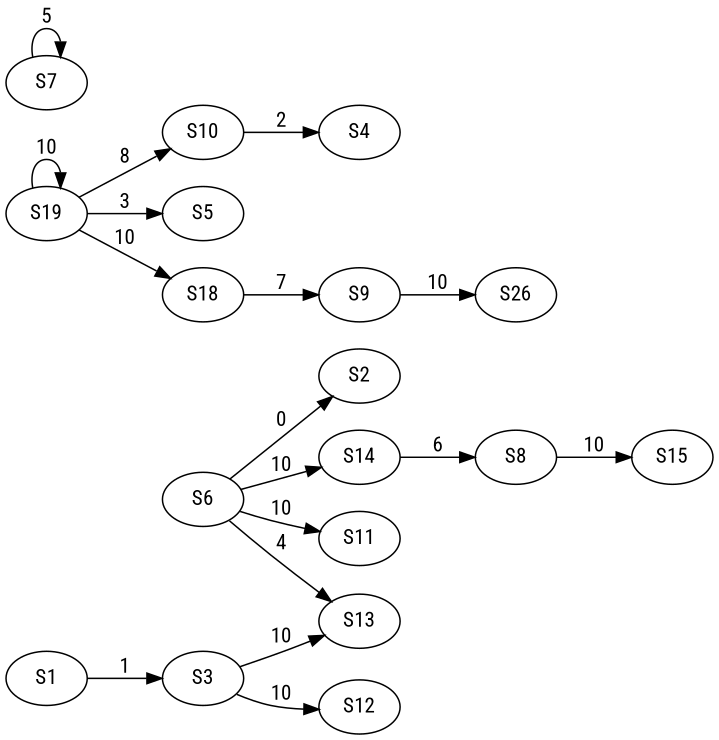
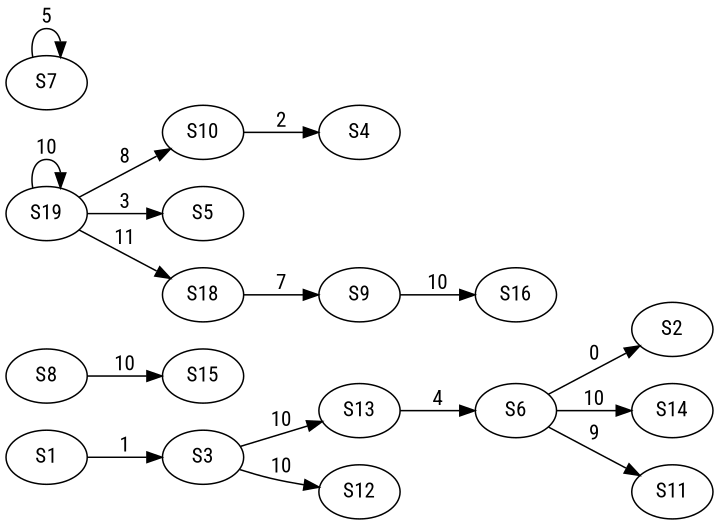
(125, 238) -> (125, 238)
(516, 295) -> (516, 295)
(430, 457) -> none
(281, 509) -> (594, 434)
(274, 557) -> (430, 411)
